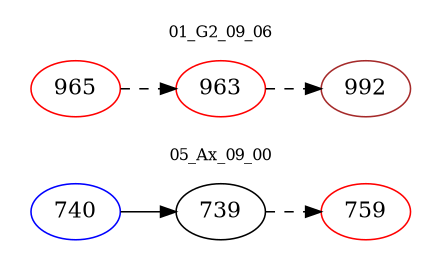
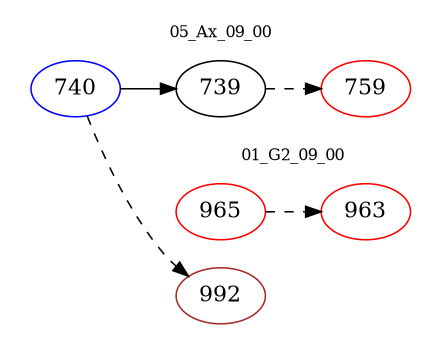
(221, 33) -> (293, 156)
(286, 89) -> (125, 196)
